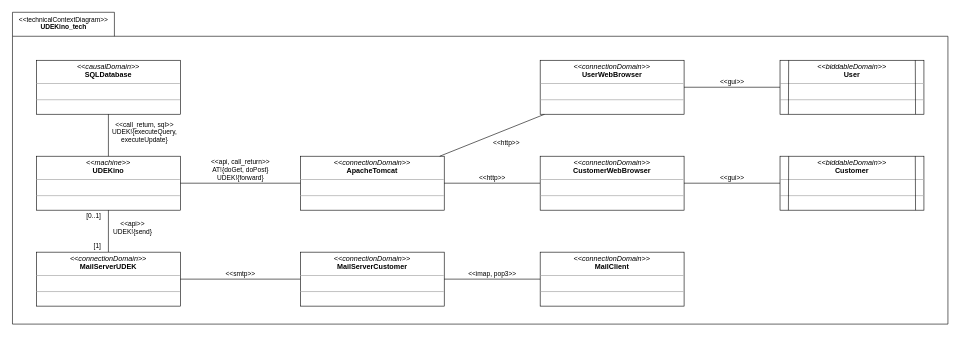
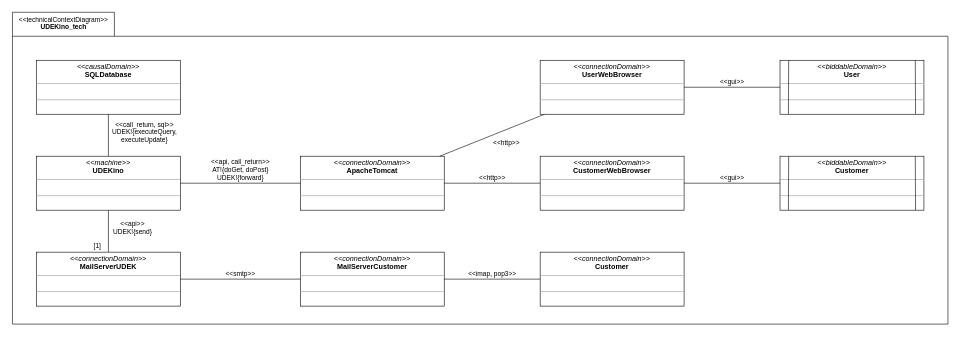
(93, 216) -> none
(579, 261) -> (579, 261)
